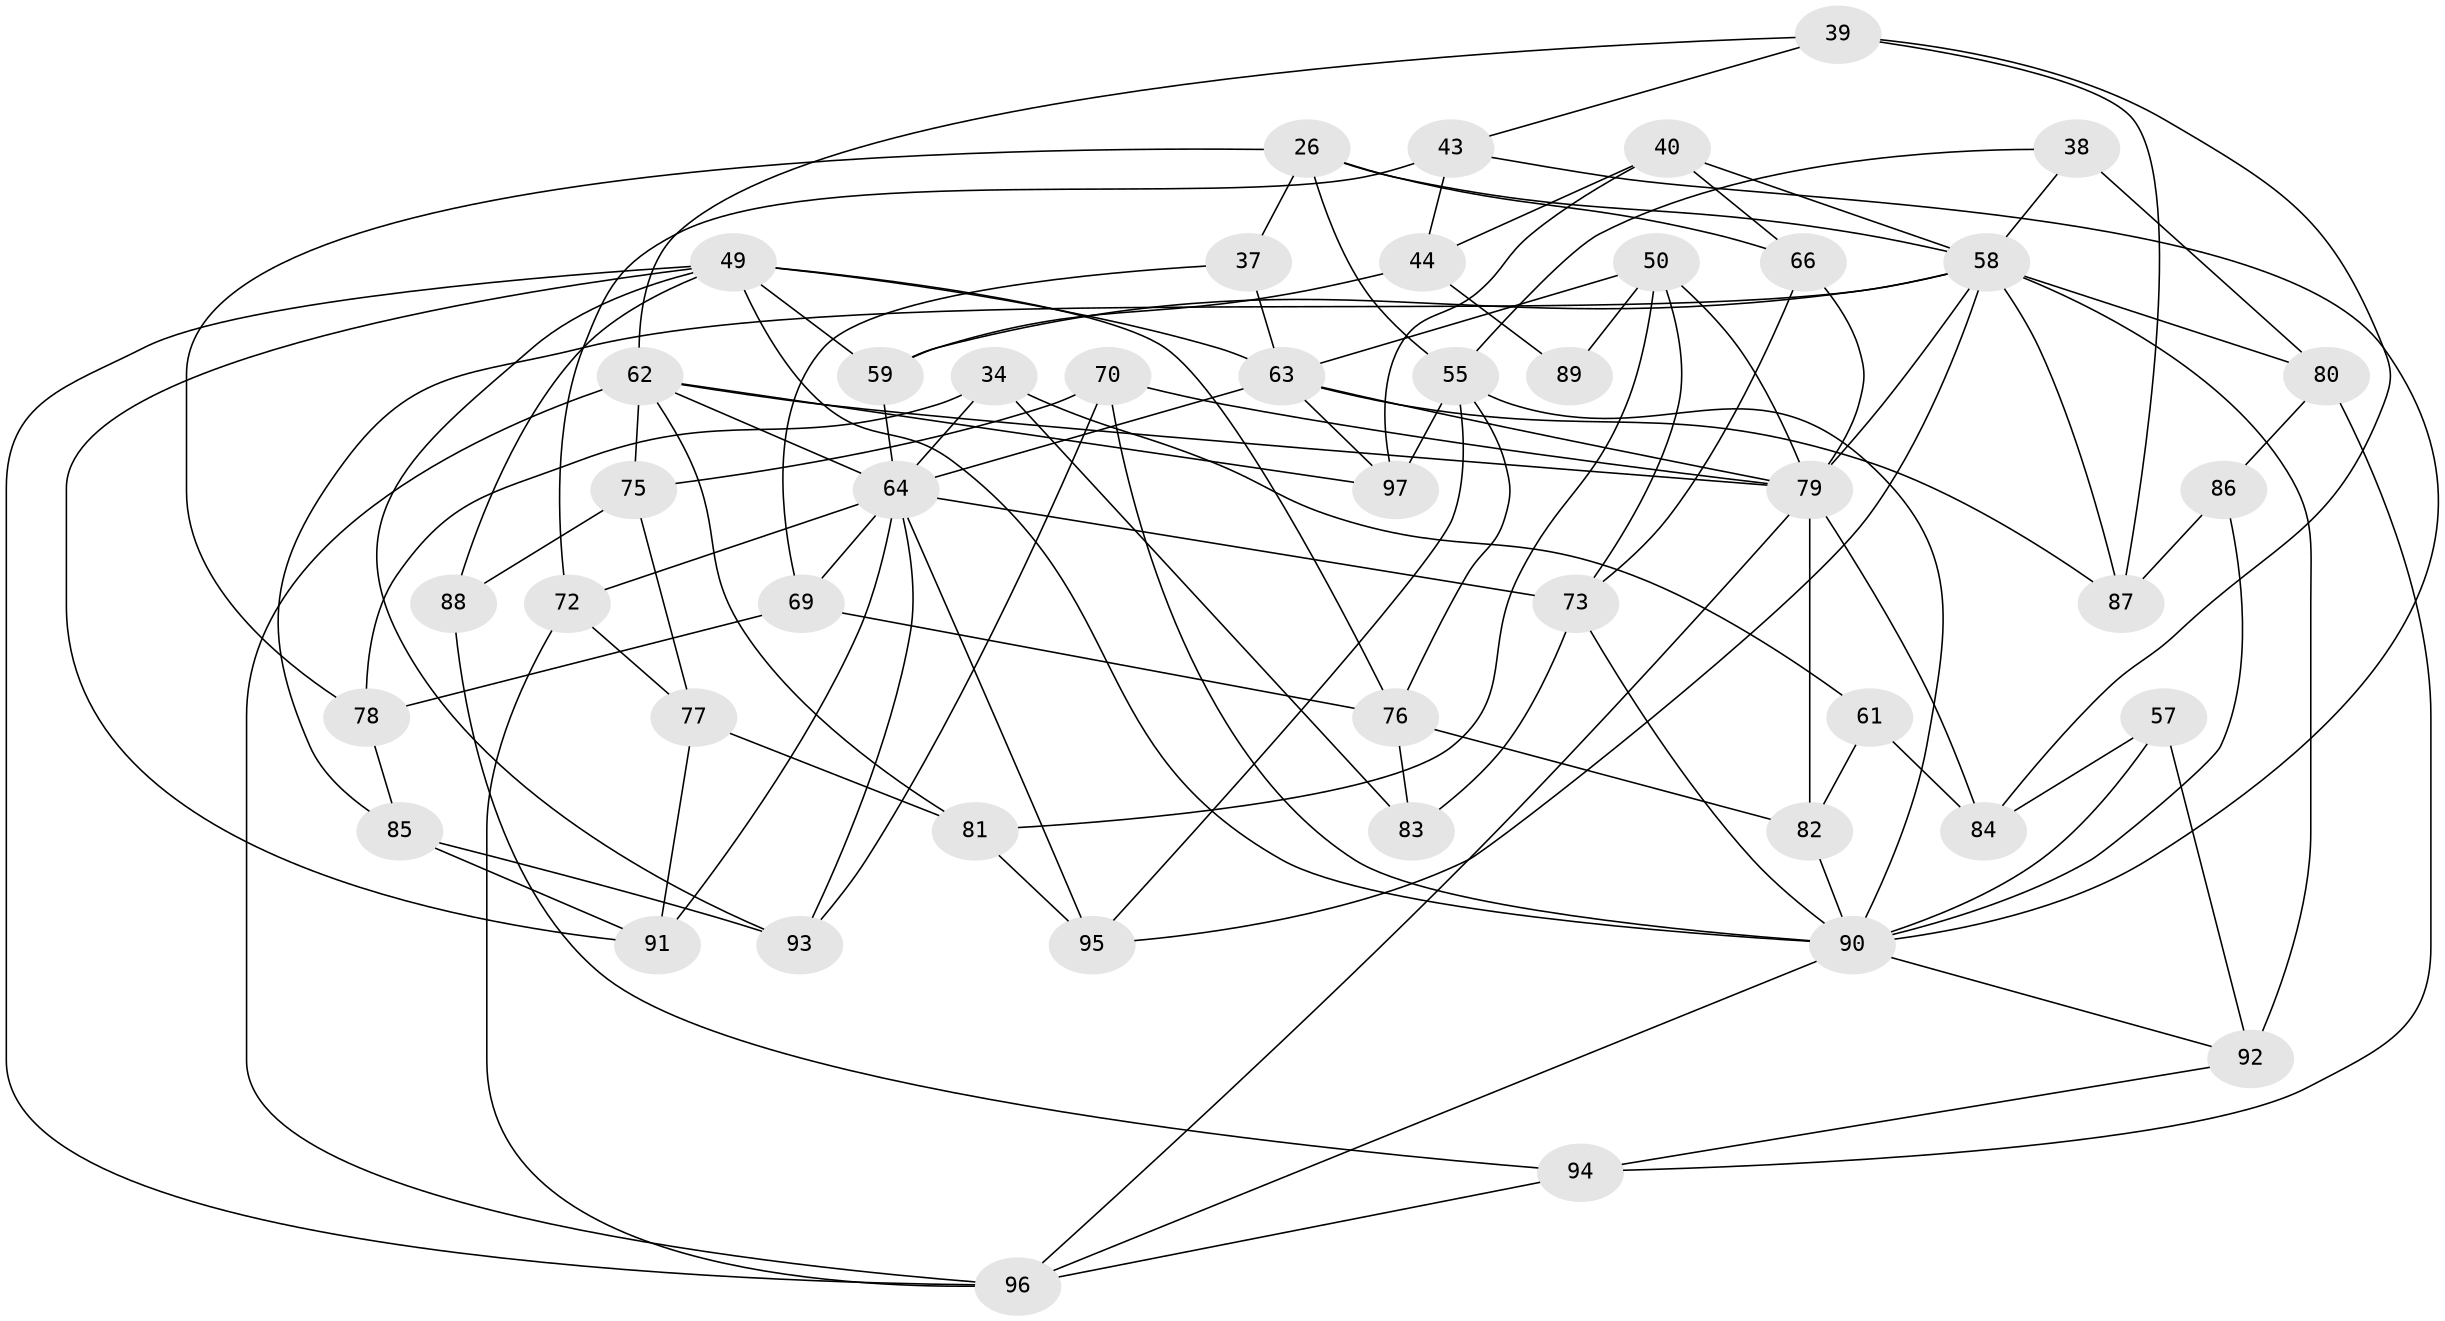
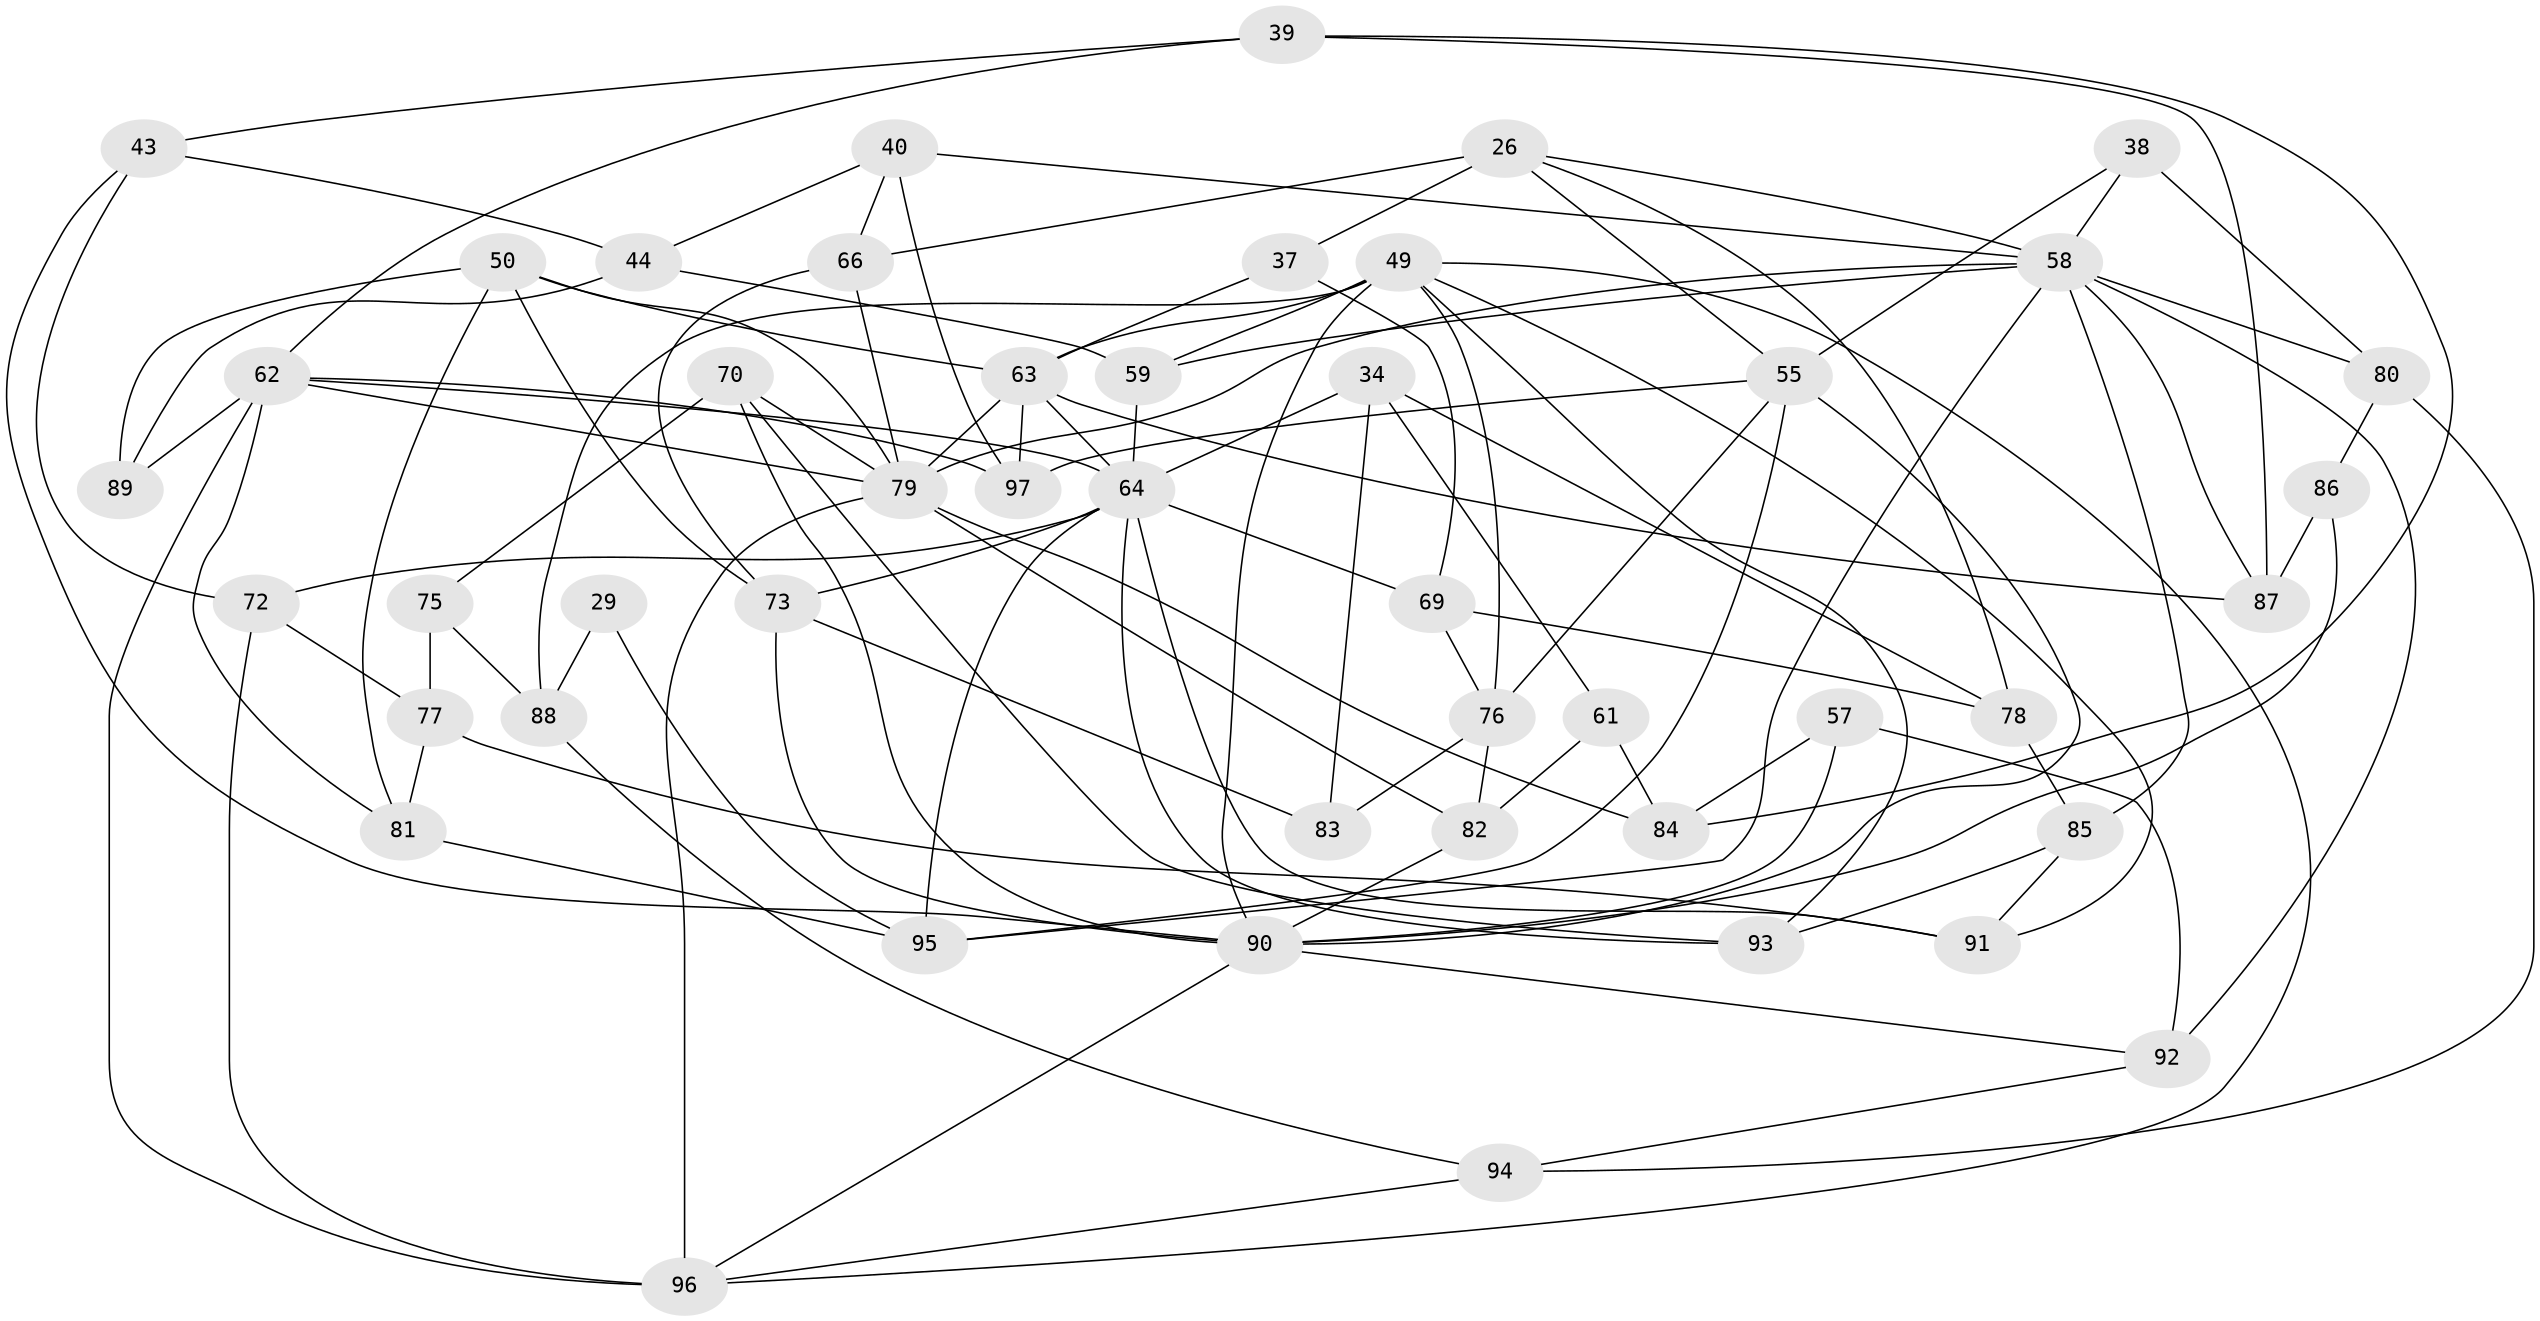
(637, 433) -> (194, 433)
none -> (604, 604)
